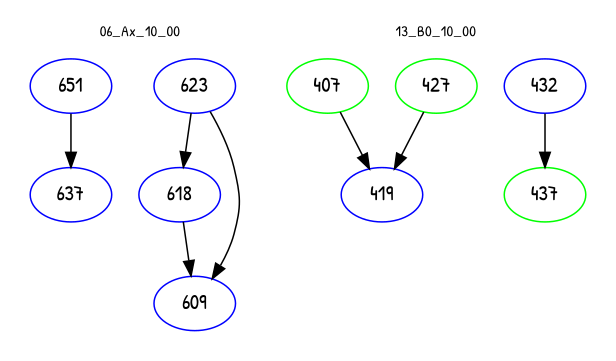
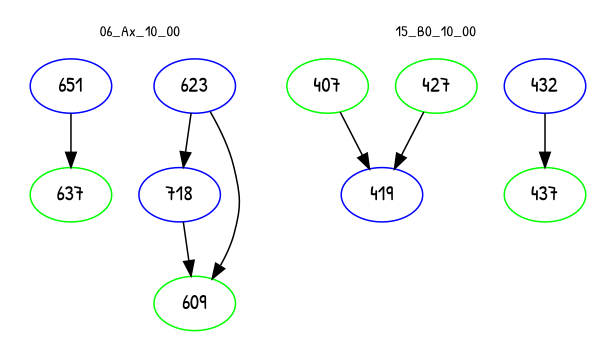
(436, 32) -> (436, 32)
(71, 195) -> (71, 195)
(180, 195) -> (180, 195)
(195, 303) -> (195, 303)
